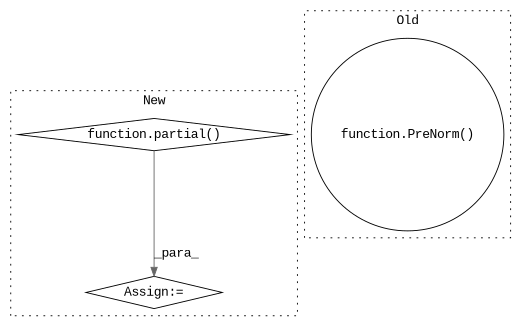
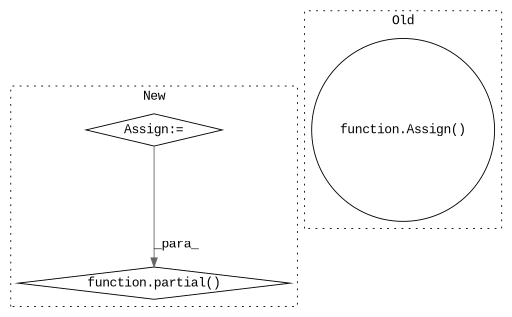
(408, 135) -> (403, 130)
(154, 209) -> (154, 202)
